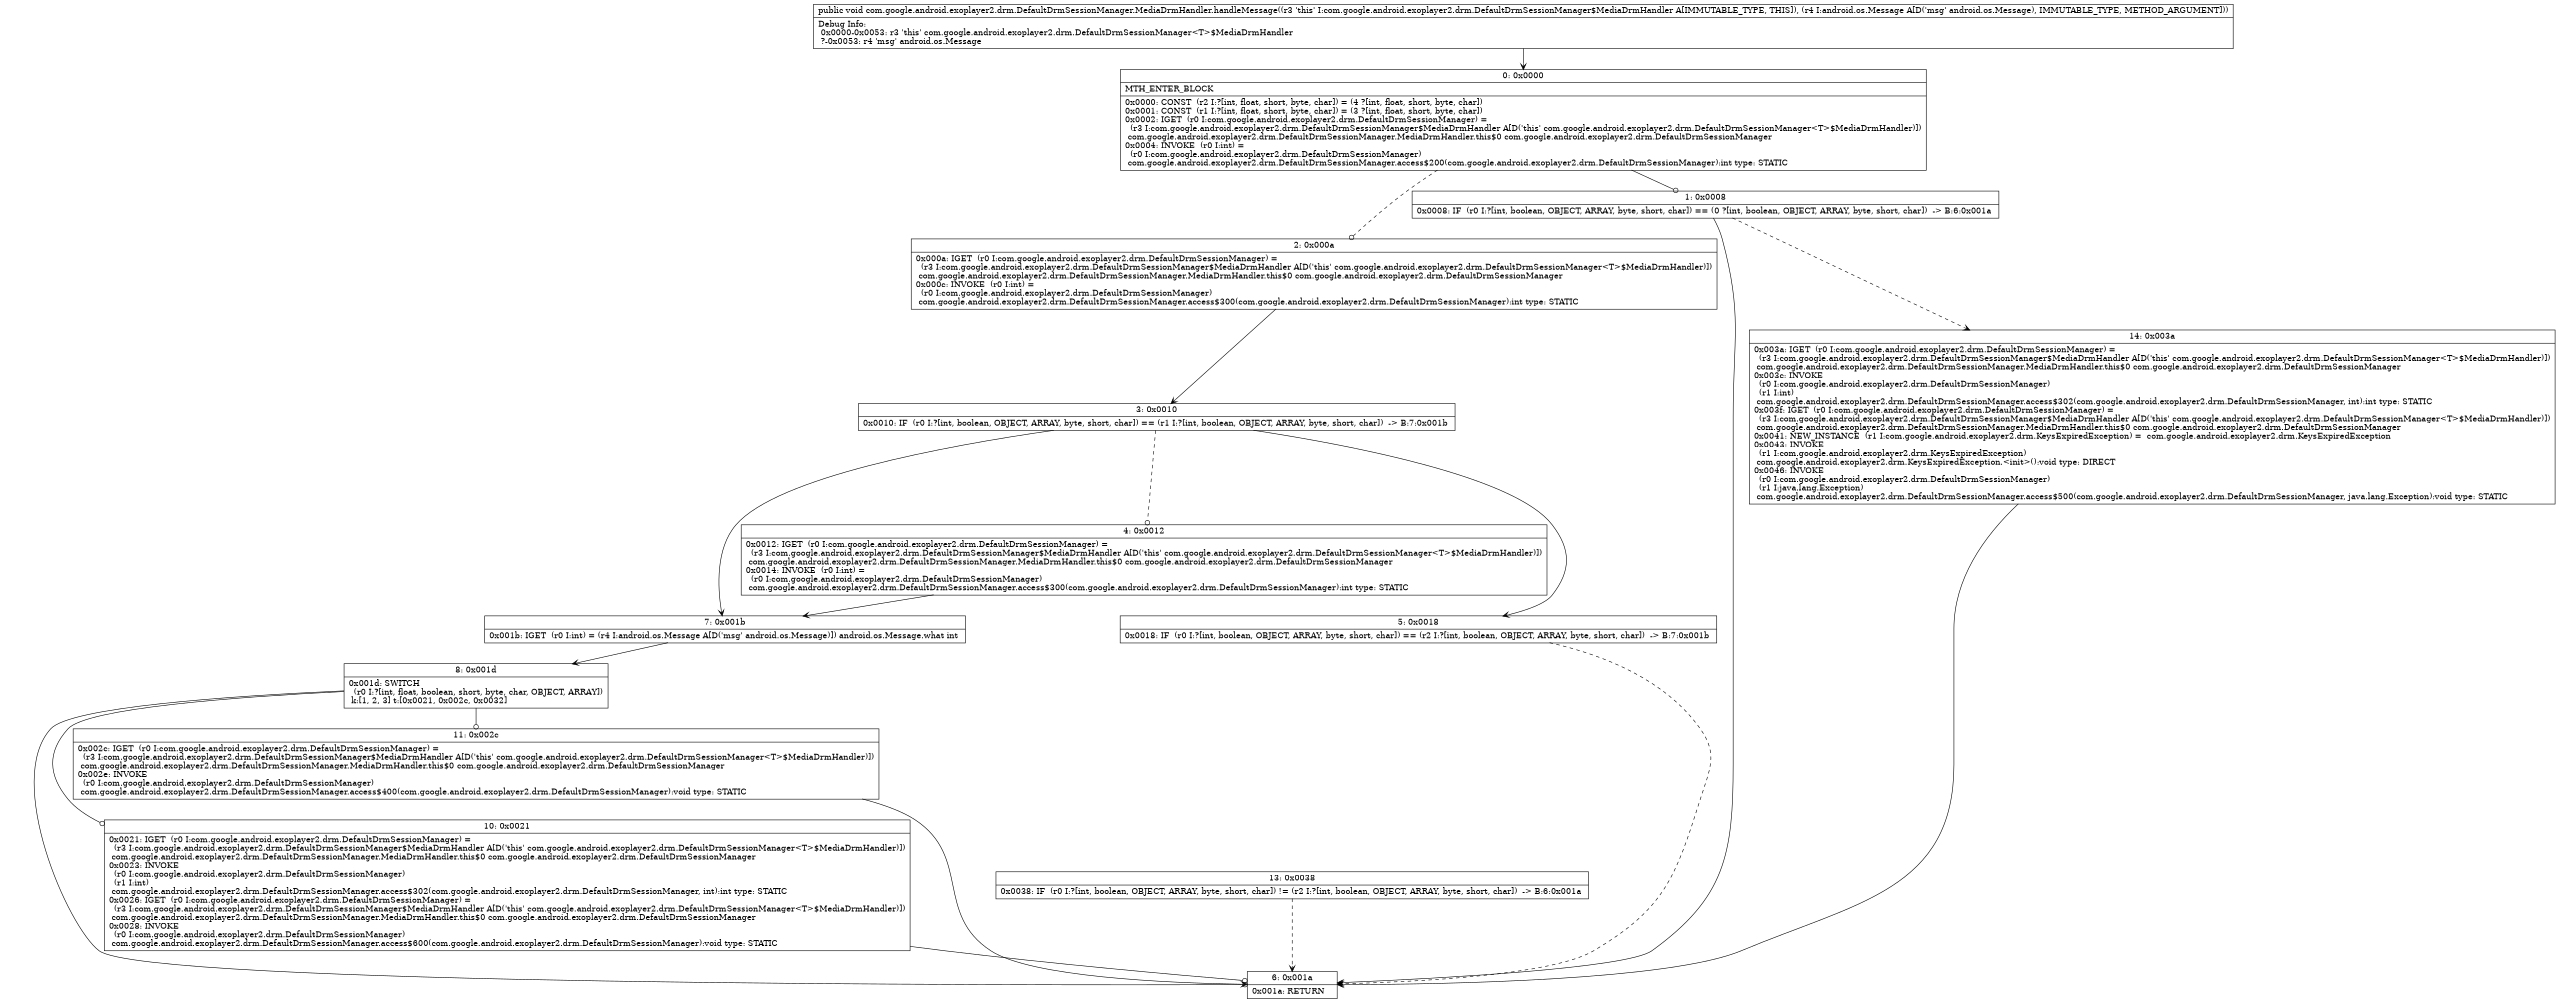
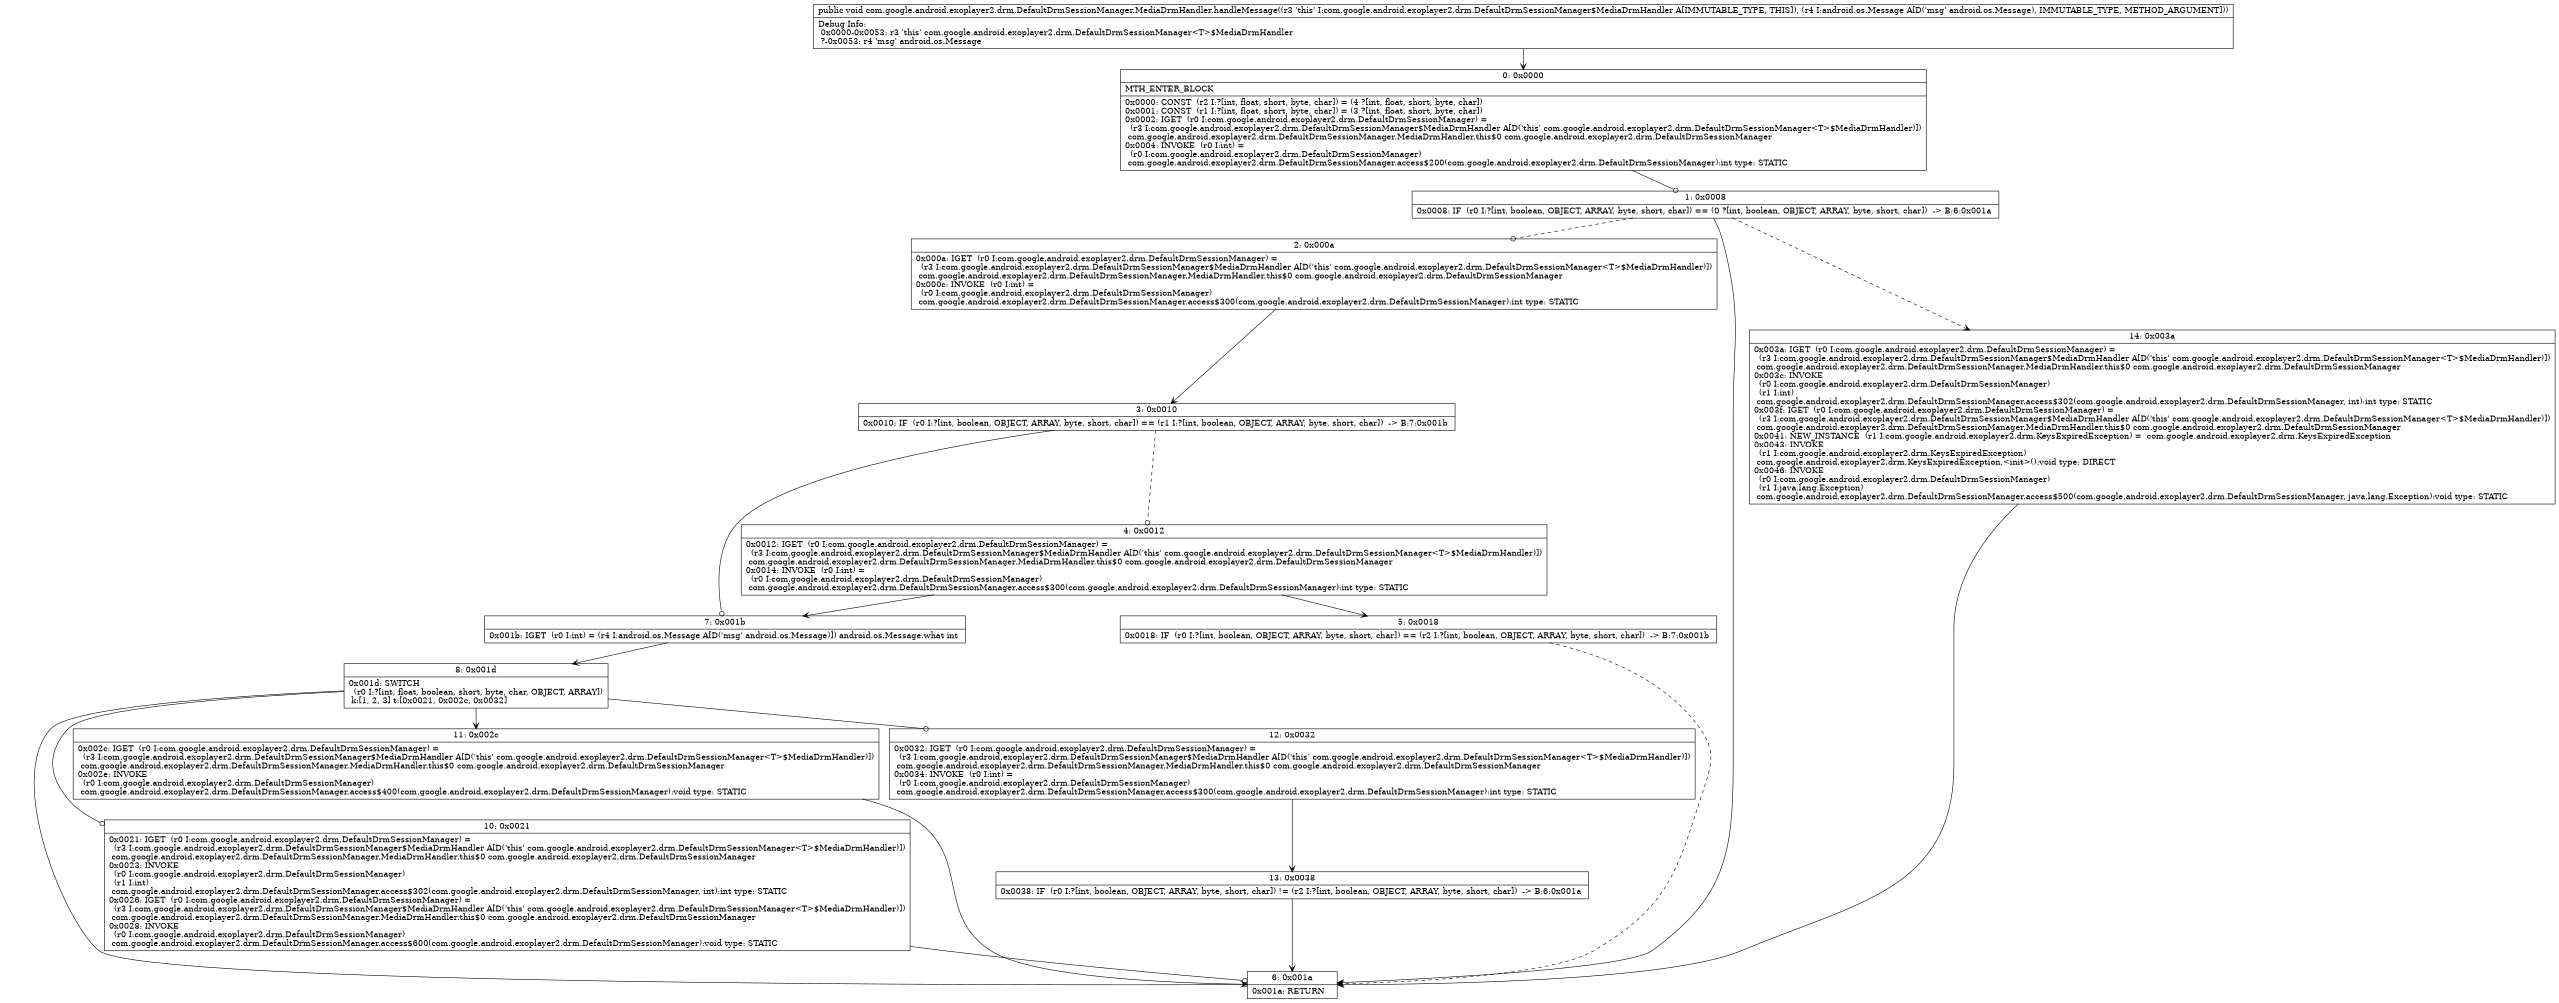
(1394, 201) -> (1574, 228)
(846, 472) -> (846, 472)
(1469, 478) -> (1322, 605)
(476, 716) -> (476, 716)
none -> (1292, 764)
(1292, 932) -> (1292, 932)
